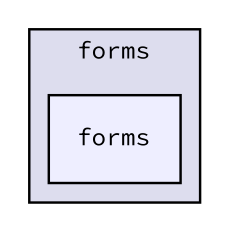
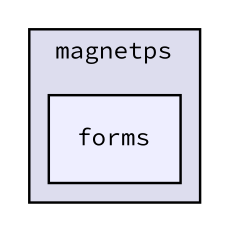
(115, 52) -> (115, 52)
